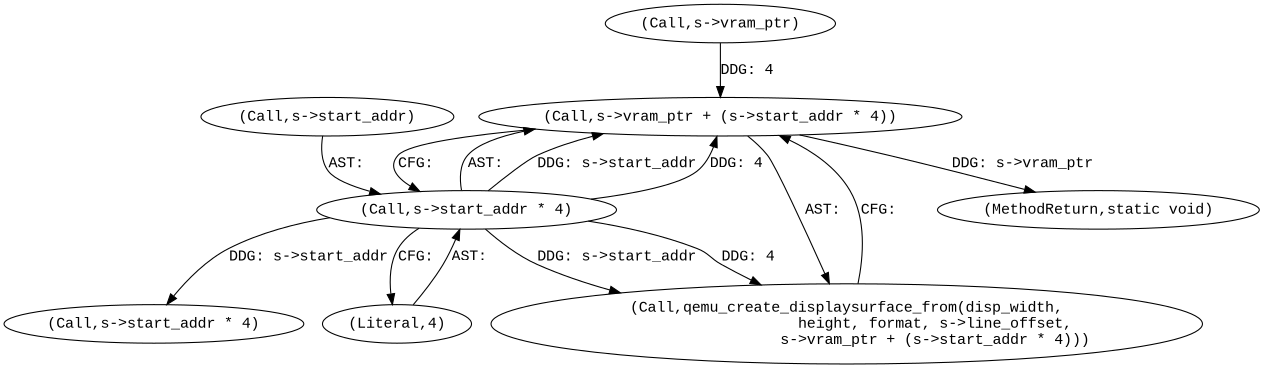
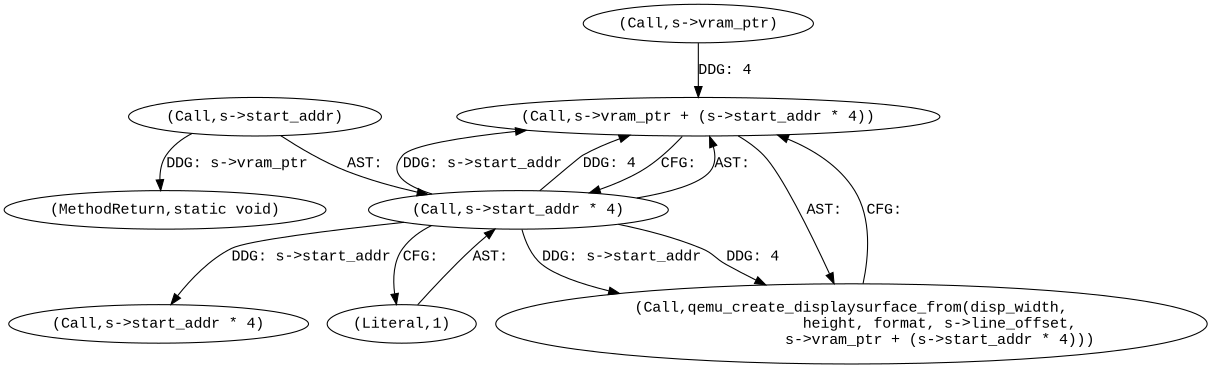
(912, 161) -> (169, 152)
(397, 324) -> (402, 324)
